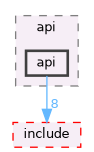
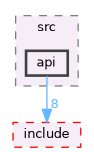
(47, 28) -> (47, 28)
